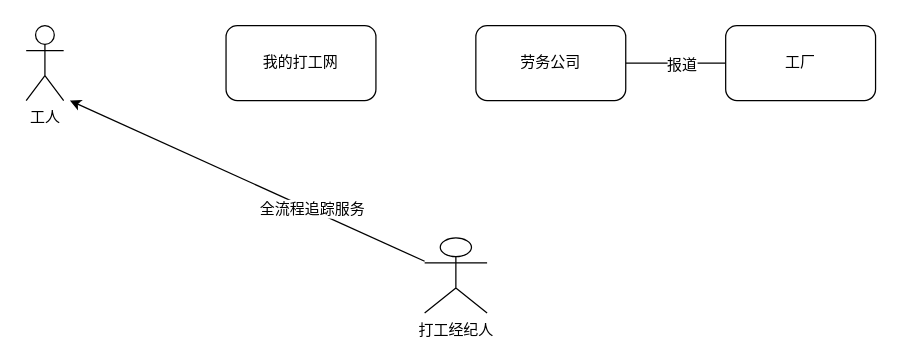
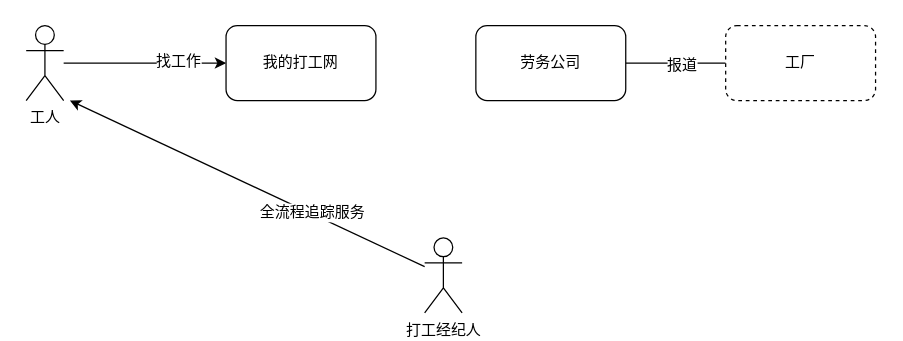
none -> (140, 63)
(801, 63) -> (801, 63)
(456, 276) -> (443, 276)
